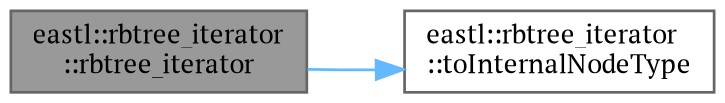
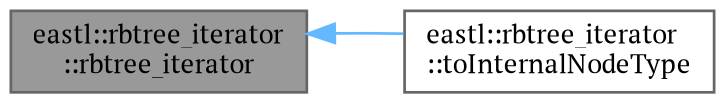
(342, 70) -> (369, 33)
